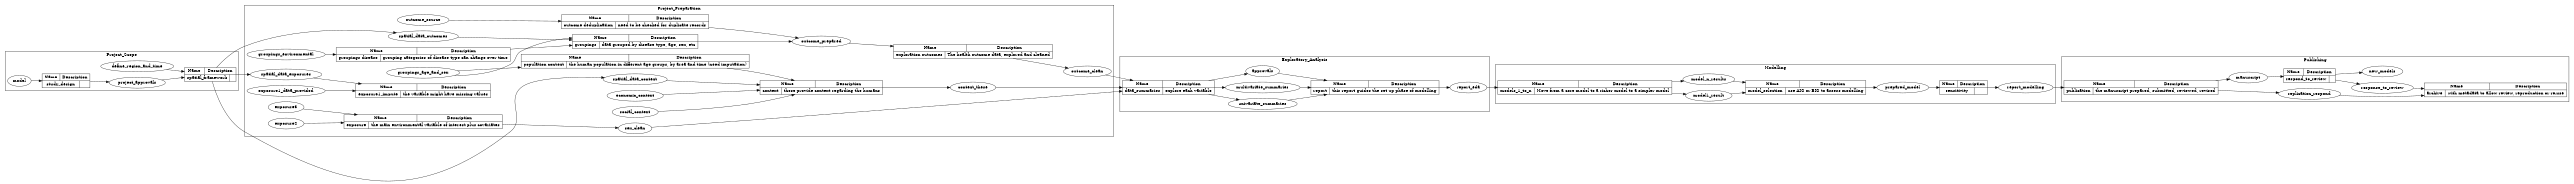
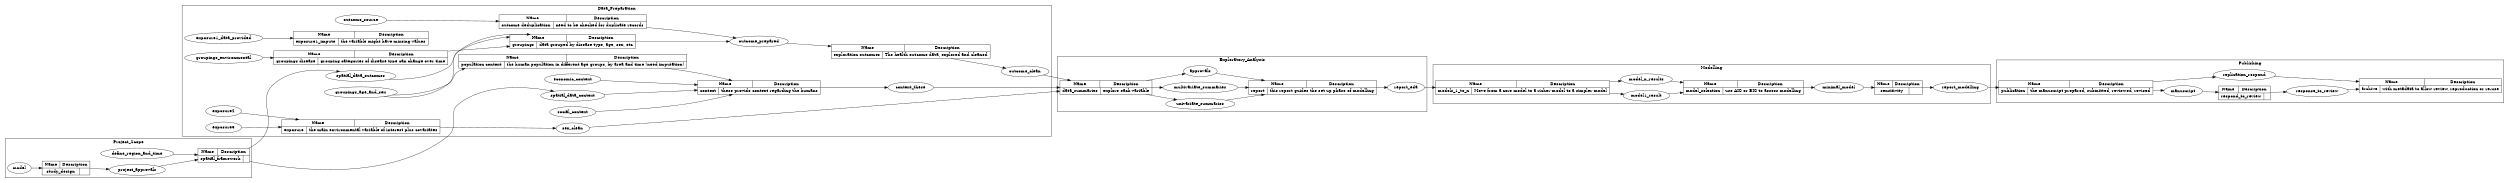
(679, 9) -> (617, 9)
(2382, 71) -> none
(286, 74) -> none
(1903, 88) -> (1839, 88)
